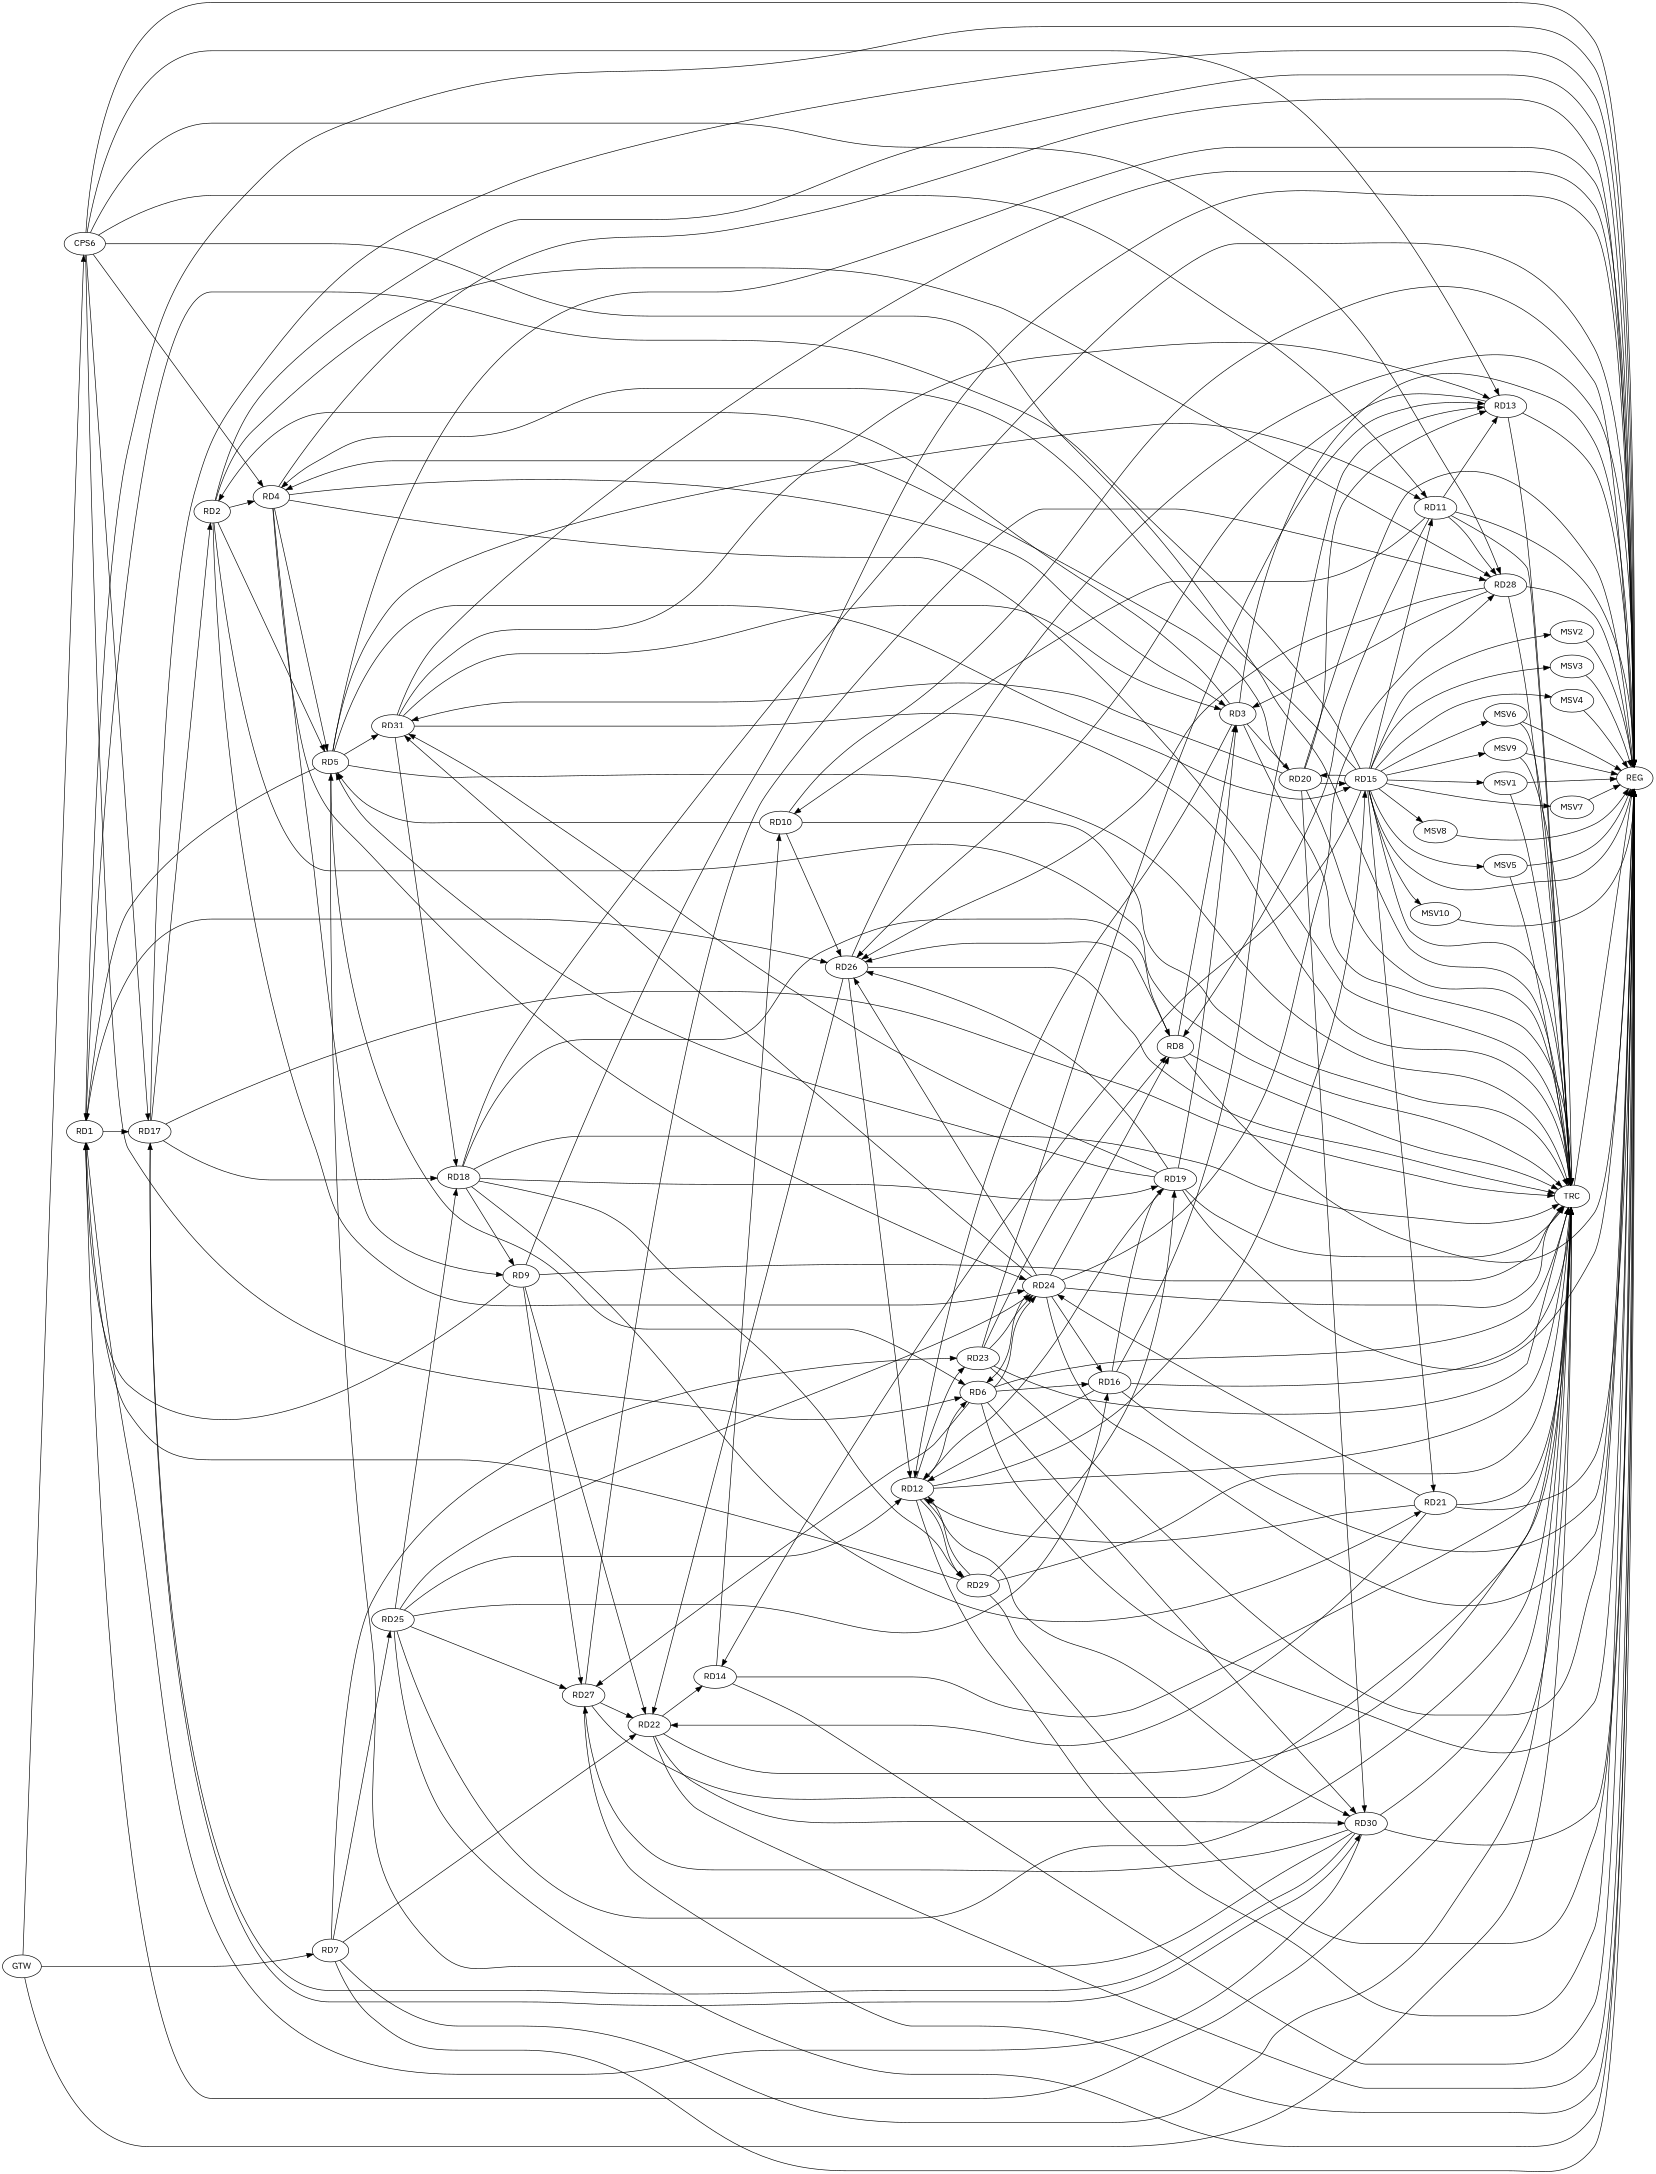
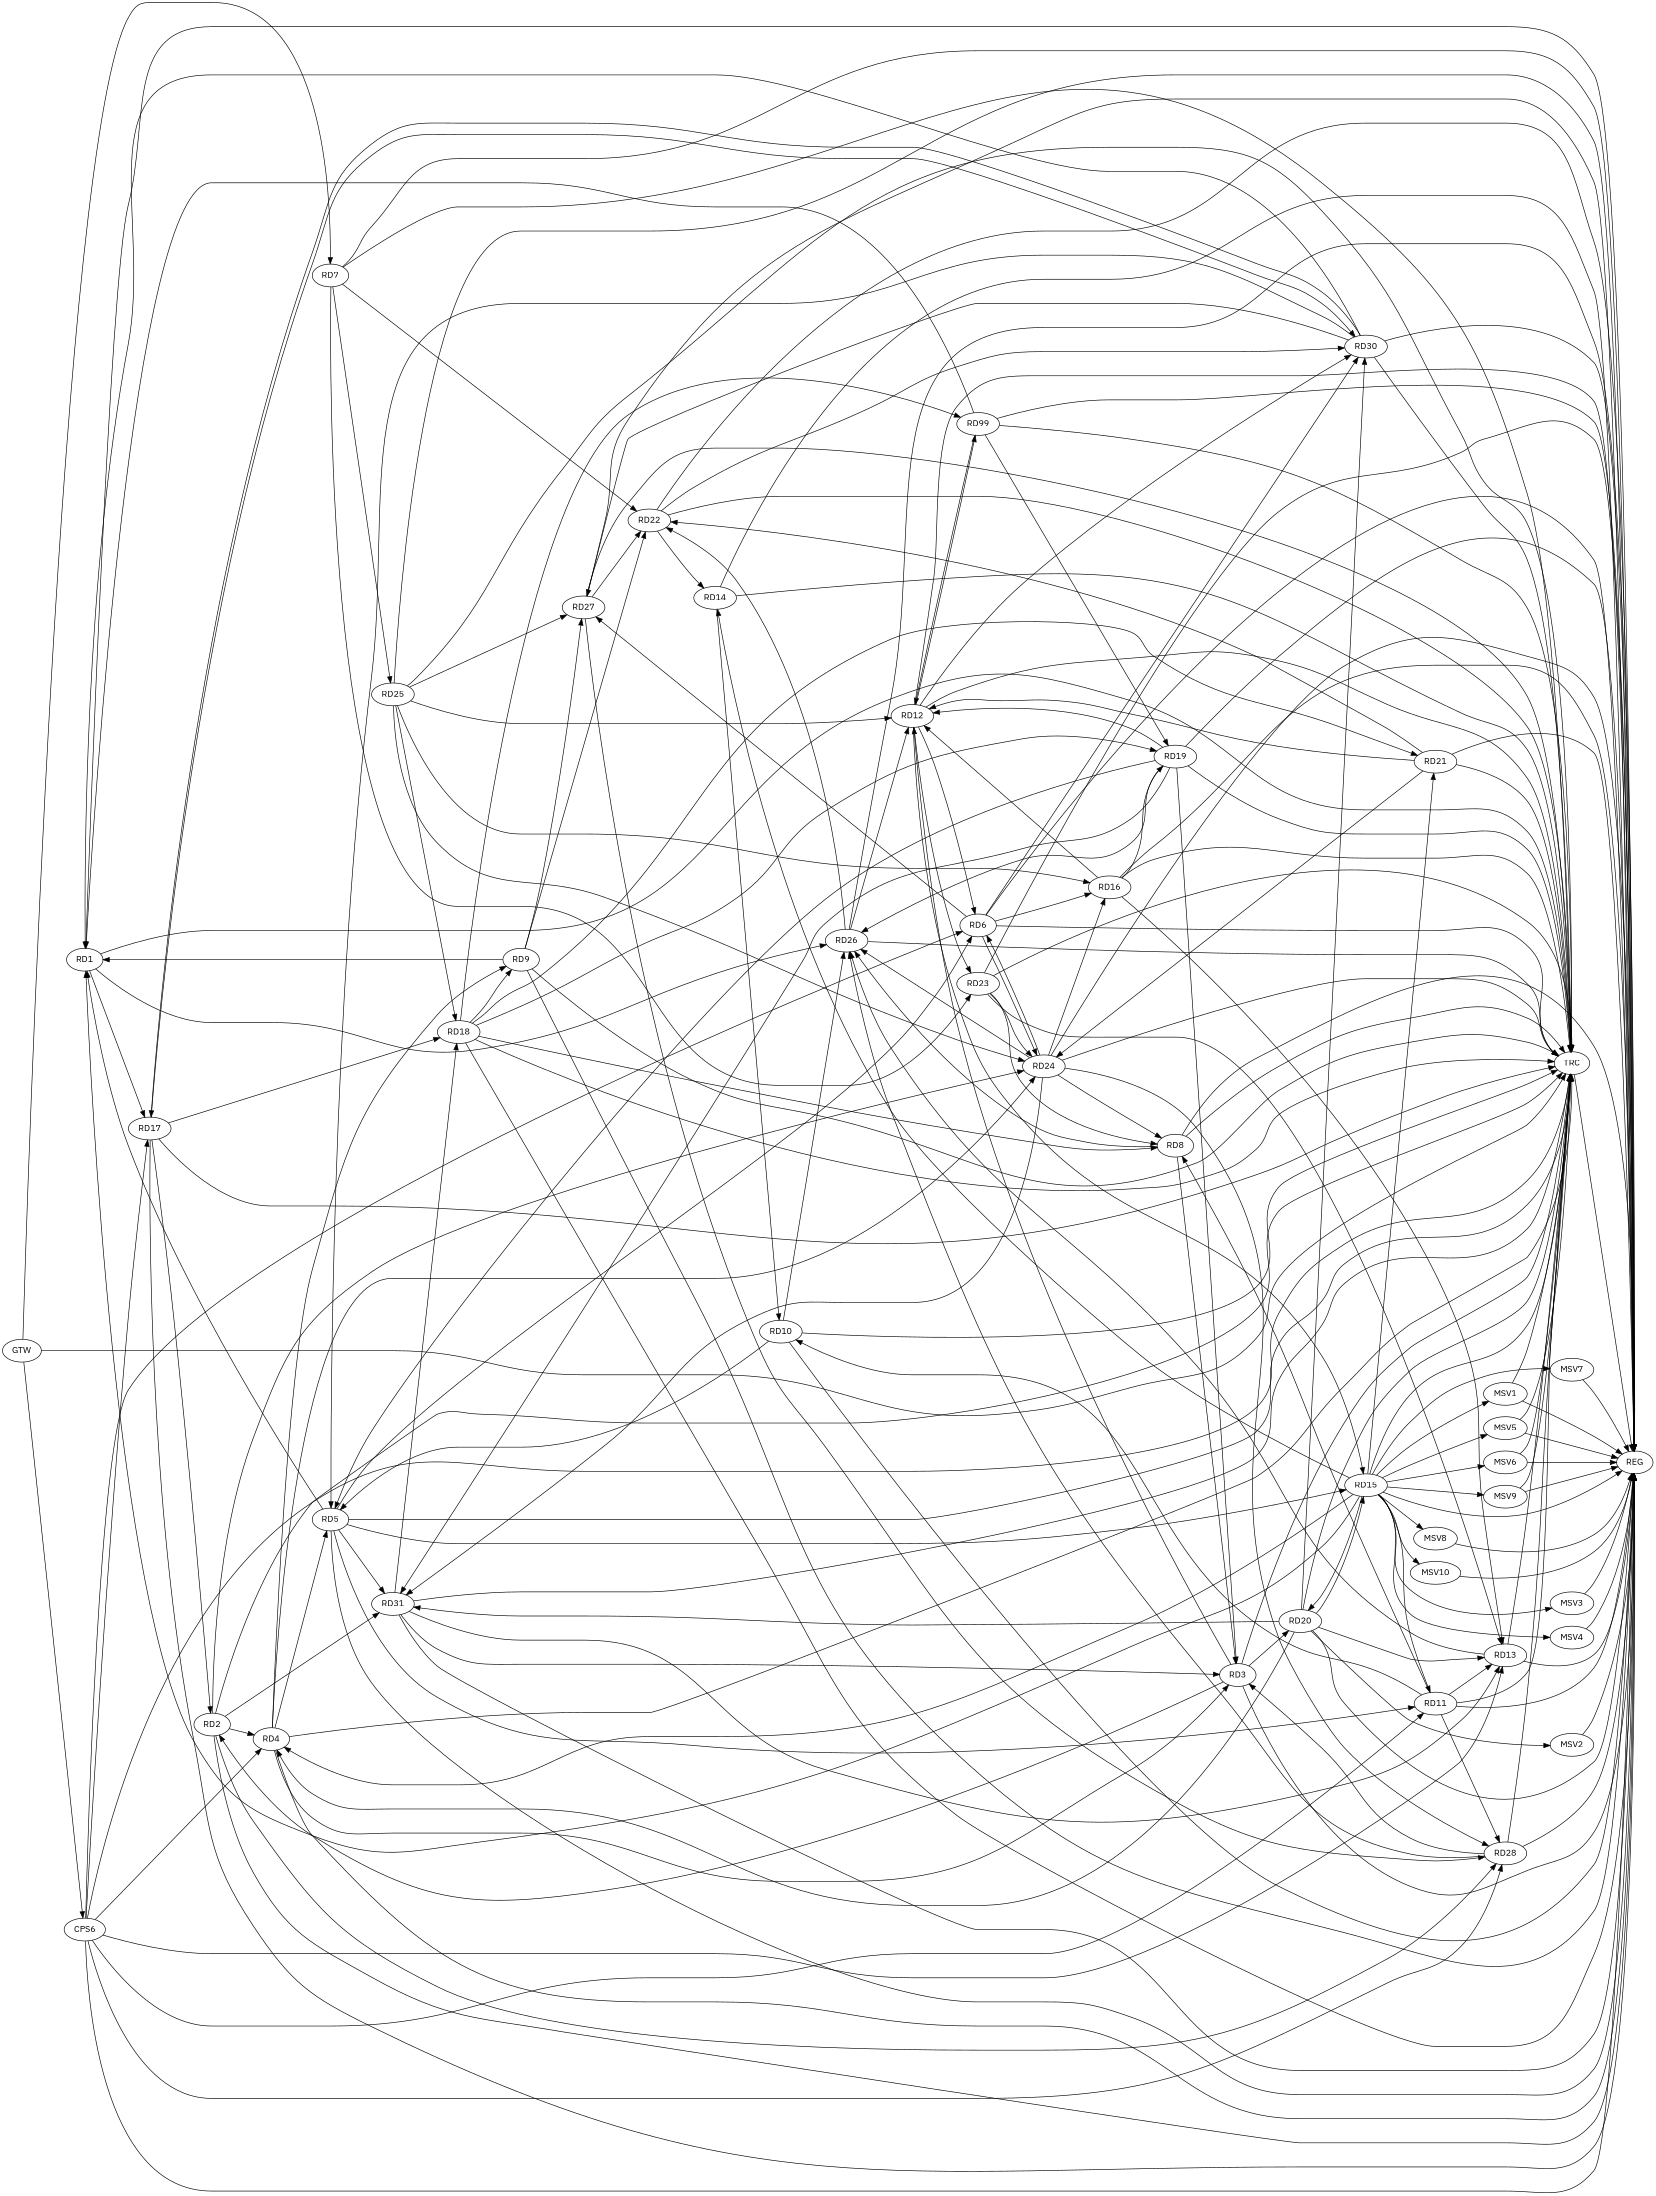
(270, 634) -> (300, 1666)
(1434, 673) -> (1406, 1718)
(978, 1586) -> (978, 424)
